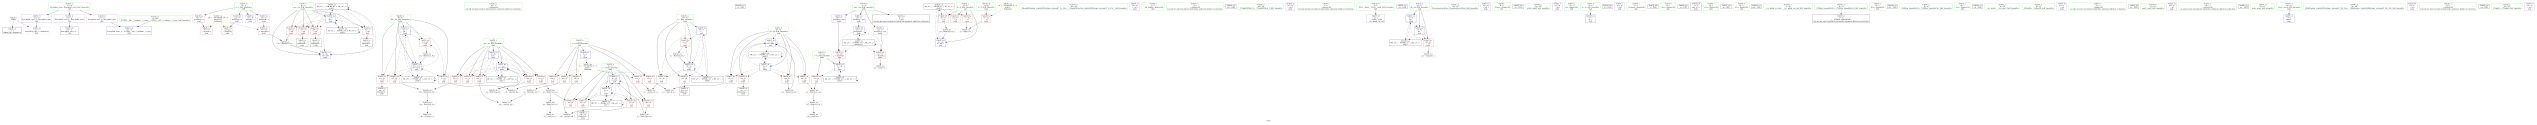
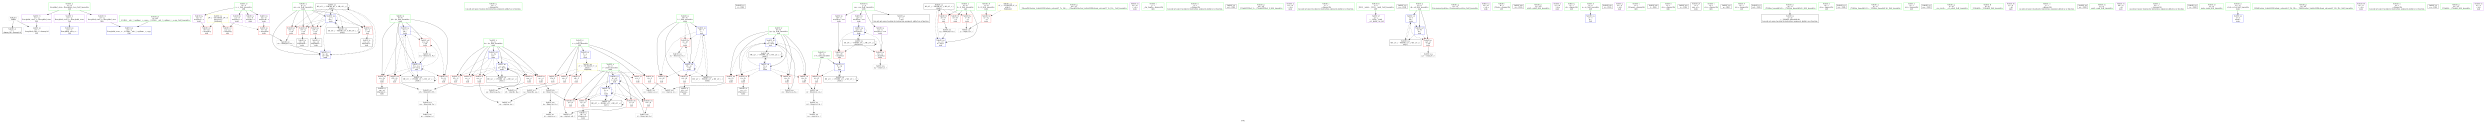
(1788, 7) -> none
